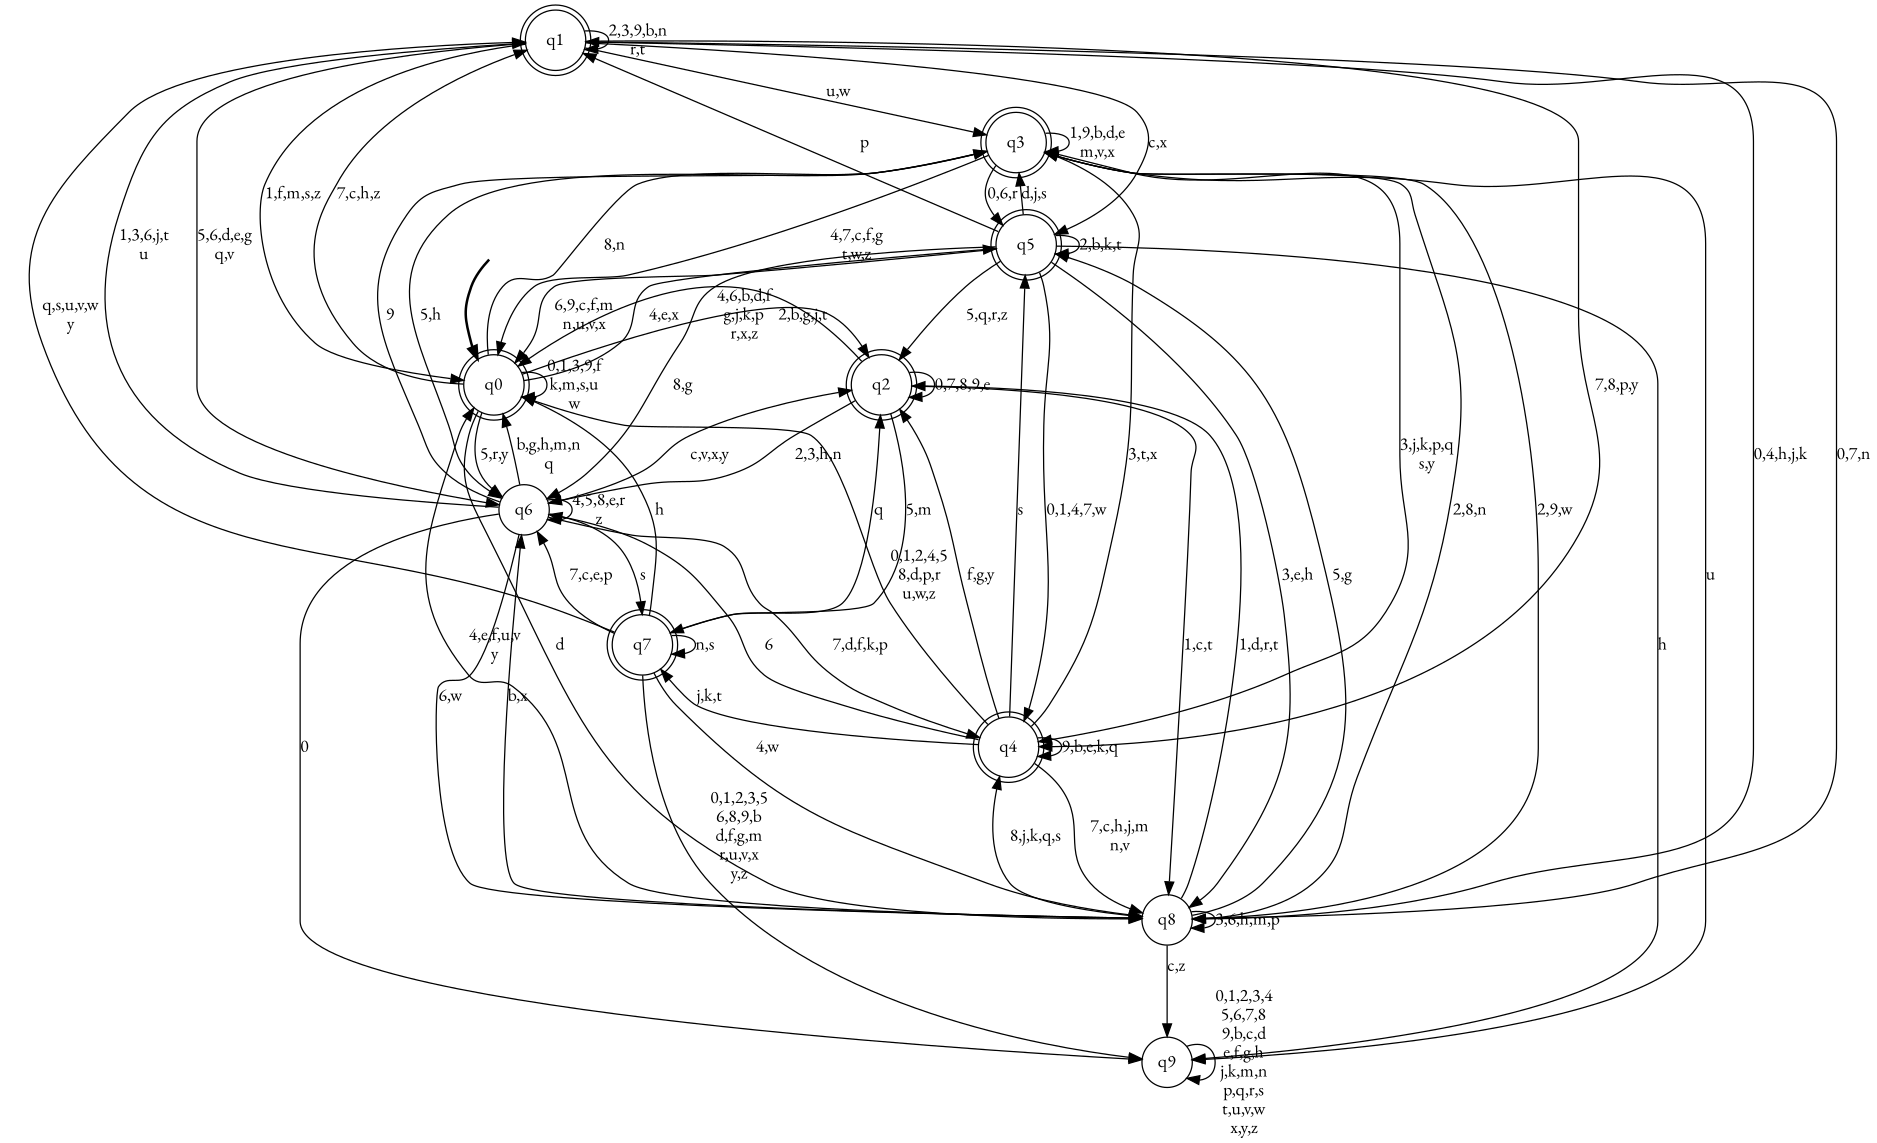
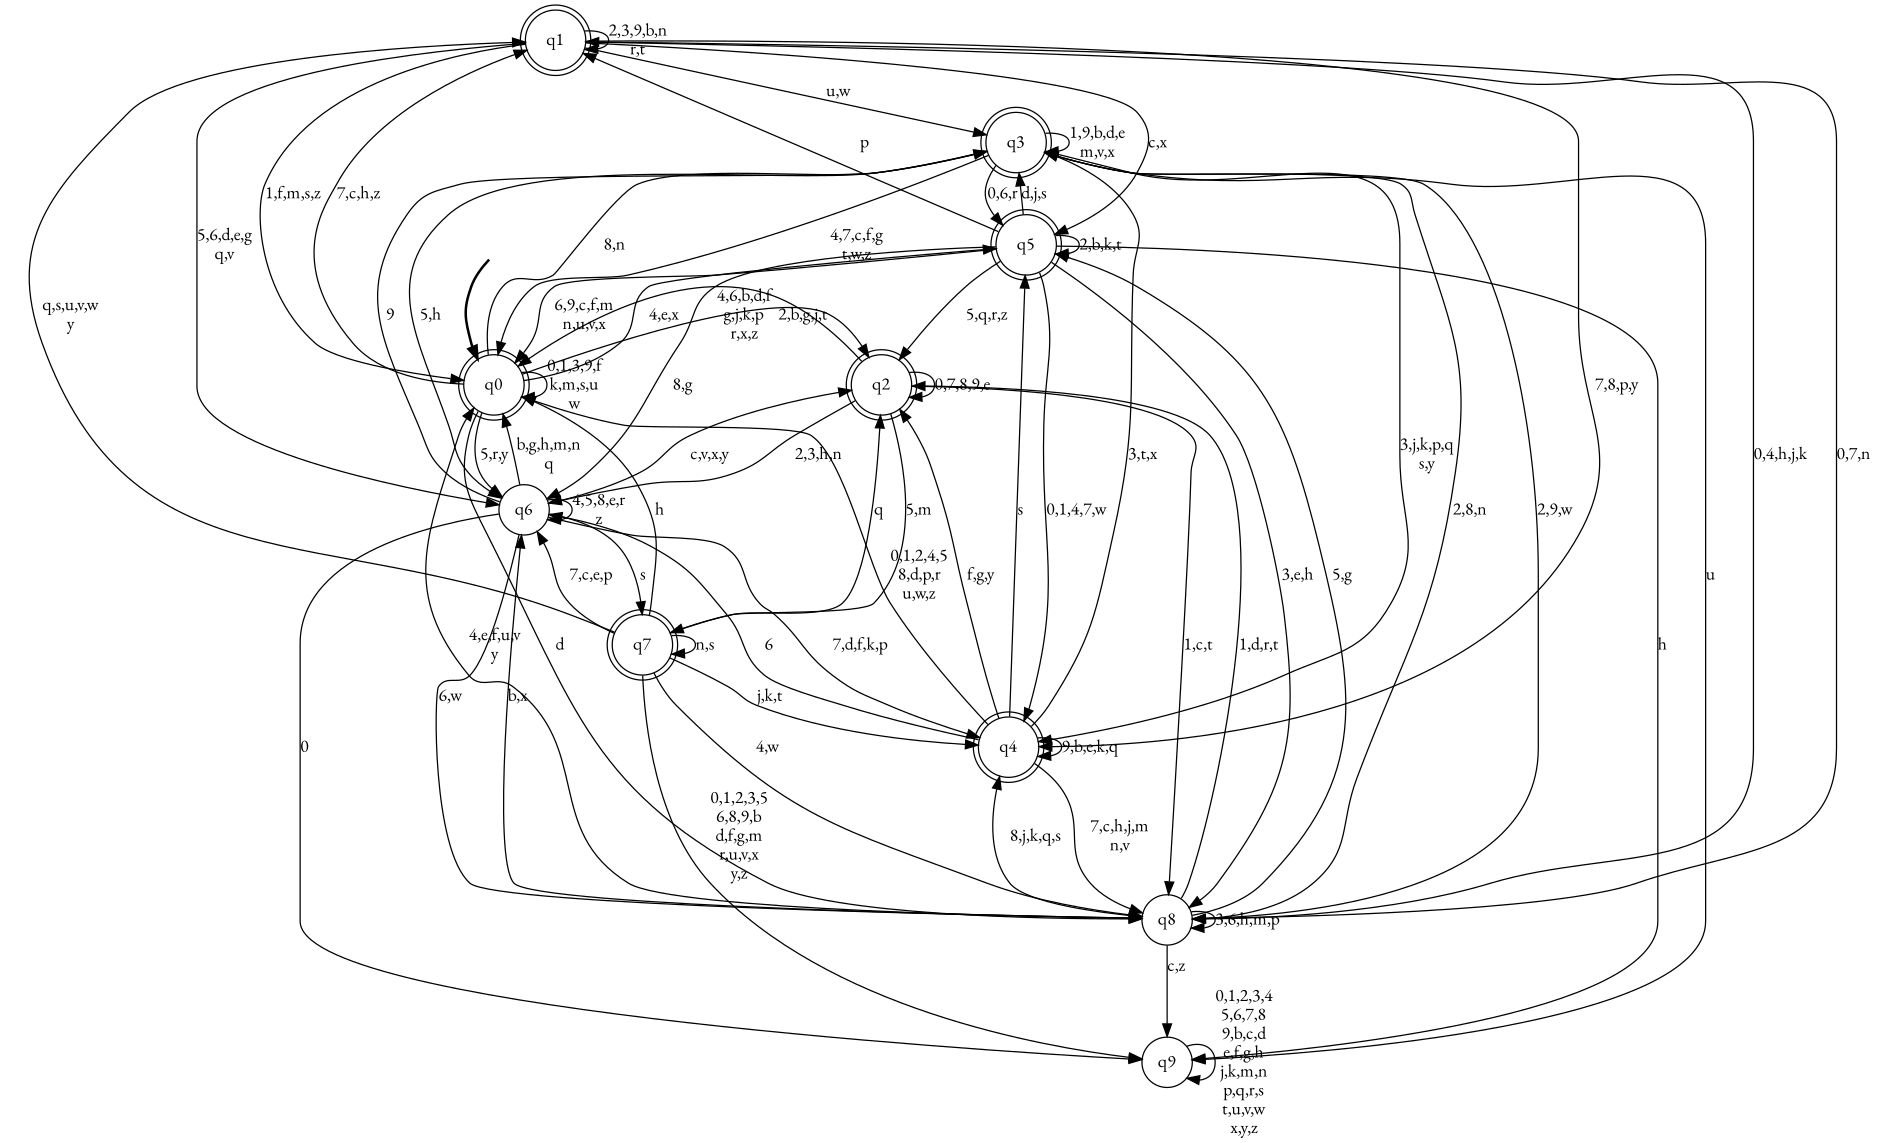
(107, 271) -> none
(817, 732) -> (811, 722)
